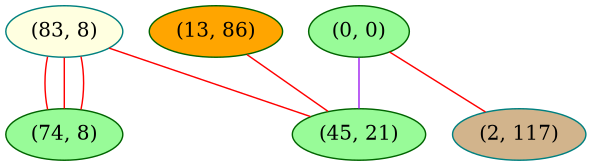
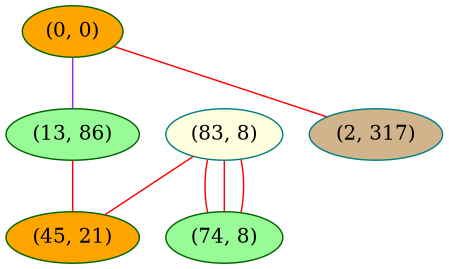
(216, 31) -> (73, 134)
(359, 31) -> (73, 31)
(359, 83) -> (73, 83)
(359, 134) -> (73, 237)
(519, 134) -> (376, 134)
